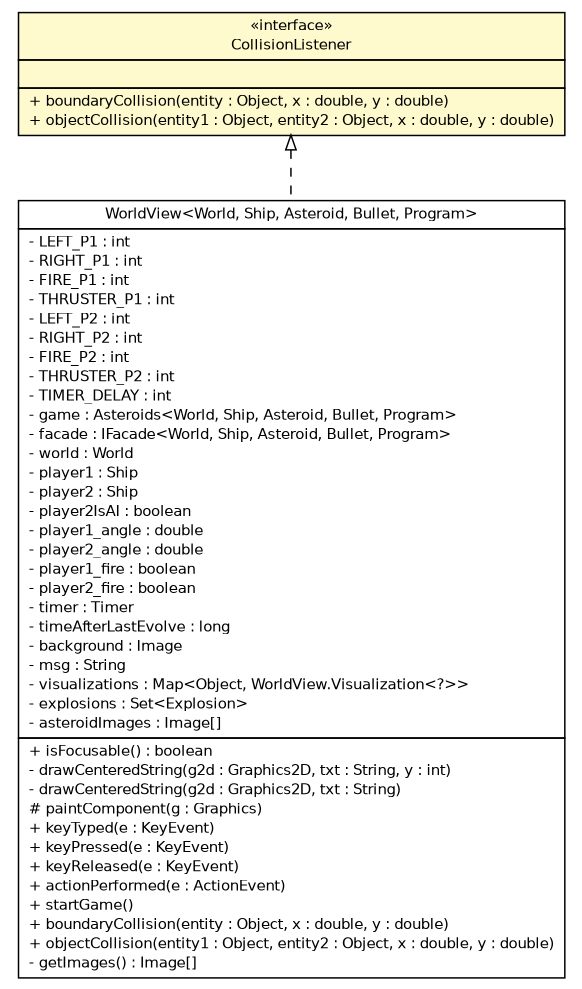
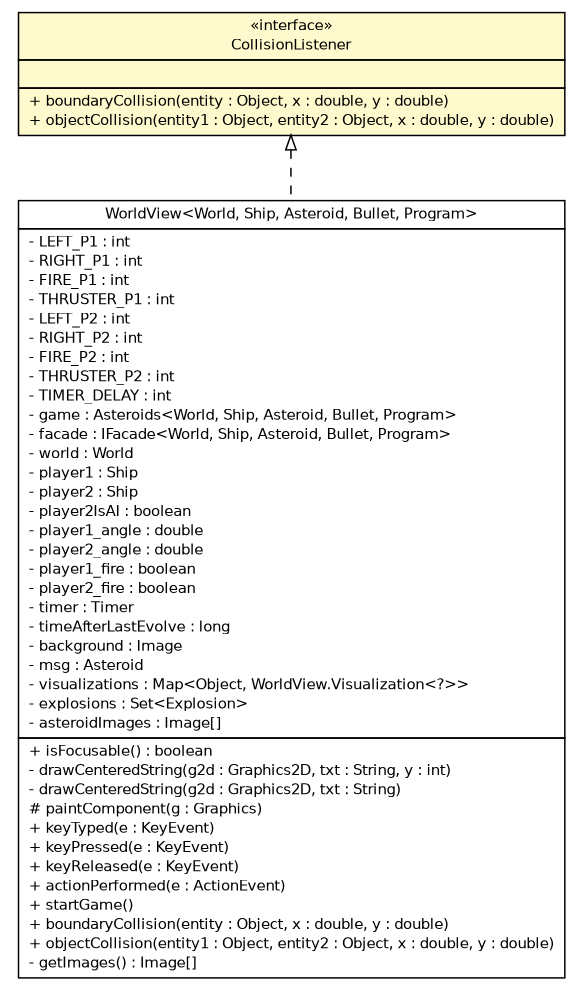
(78, 666) -> (87, 666)
